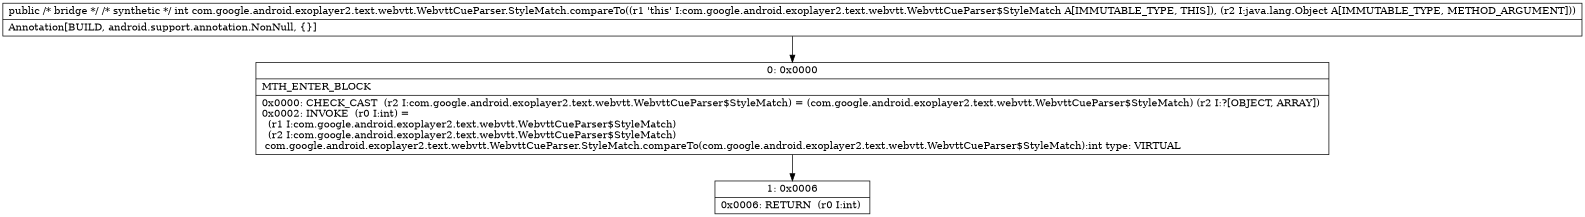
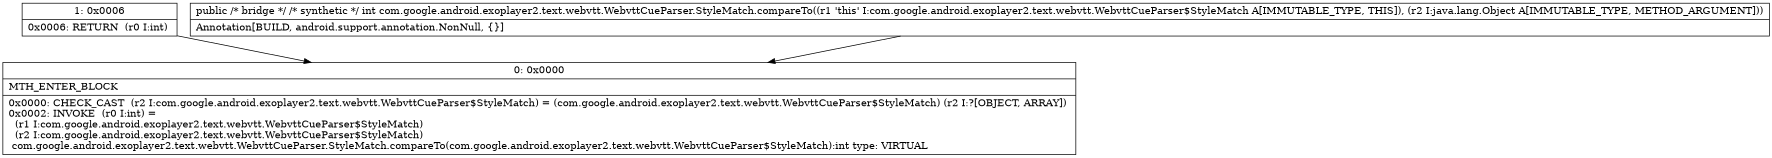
(792, 164) -> (241, 48)
